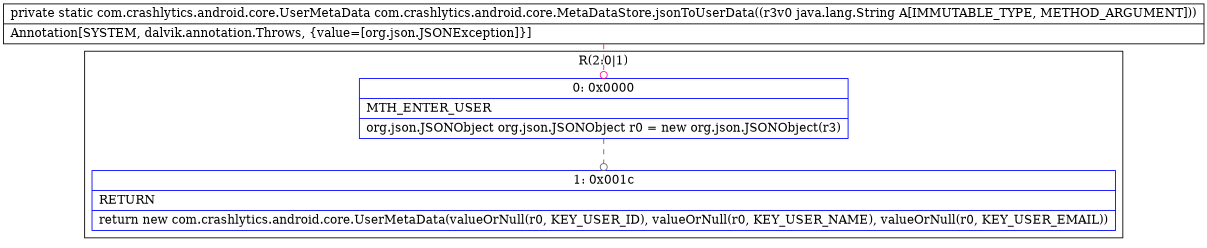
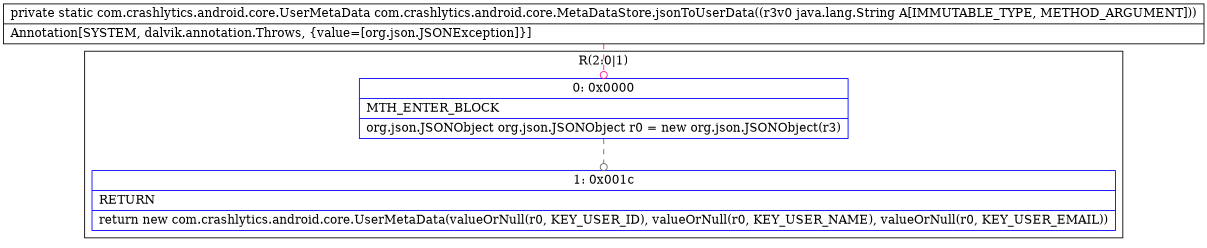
(429, 108) -> (433, 108)
